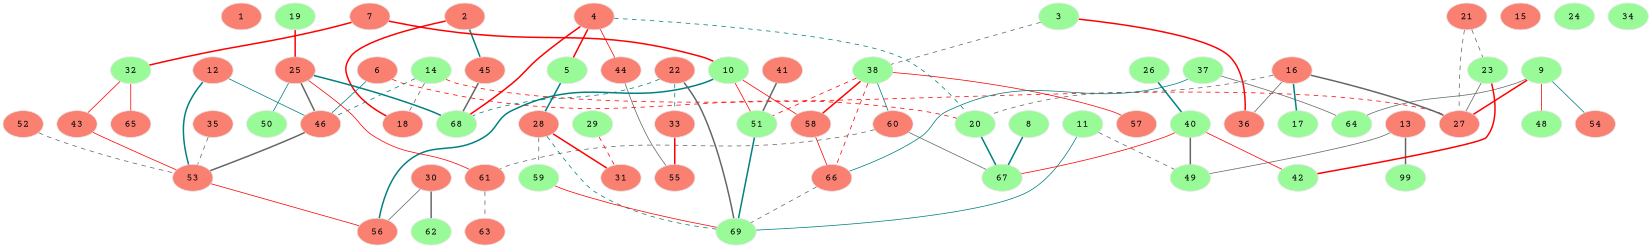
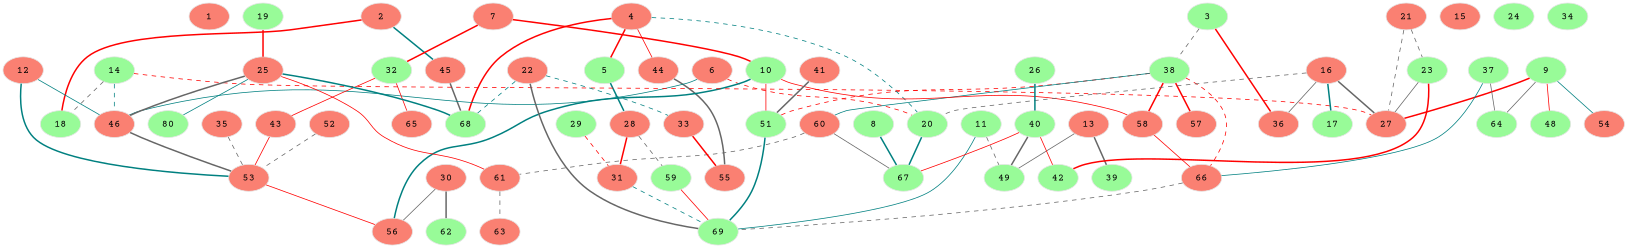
(1008, 87) -> (1180, 92)
(267, 124) -> (168, 124)
(403, 124) -> (61, 124)
(642, 126) -> (712, 114)
(1406, 178) -> (1112, 178)
(601, 195) -> (668, 205)
